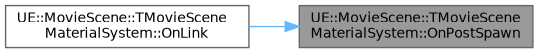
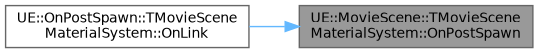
(127, 27) -> (127, 27)
